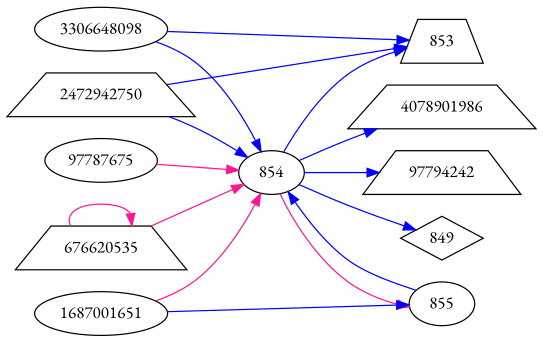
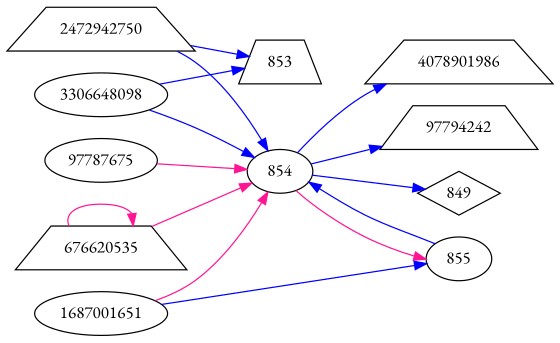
(329, 91) -> none
